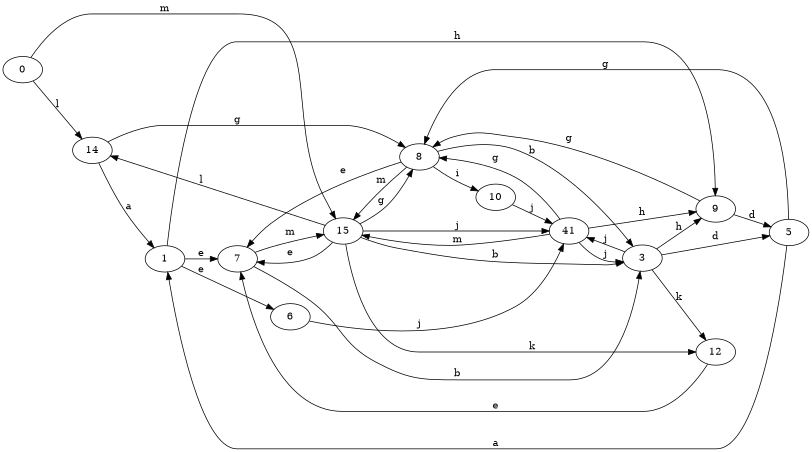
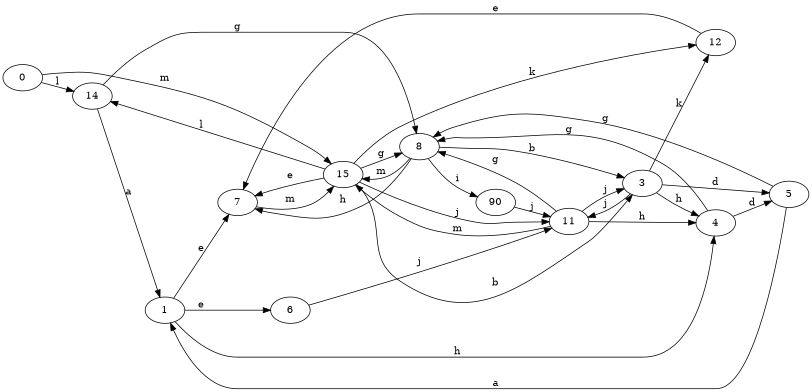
(343, 170) -> (343, 200)
(496, 197) -> (496, 202)
(716, 209) -> (716, 223)
(569, 231) -> (569, 221)
(459, 380) -> none
